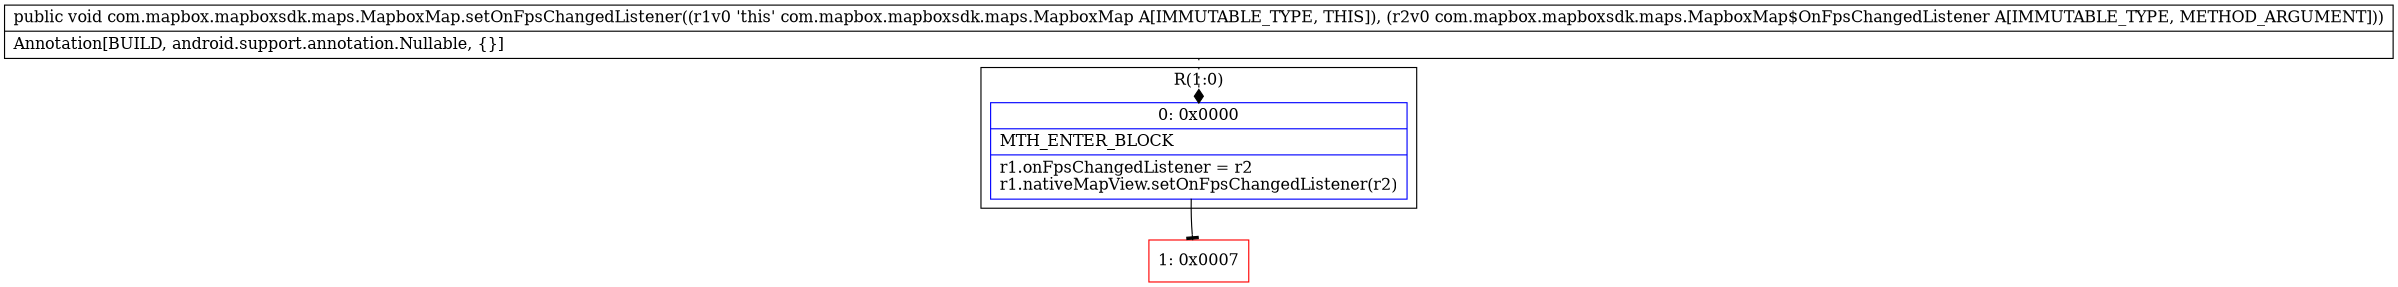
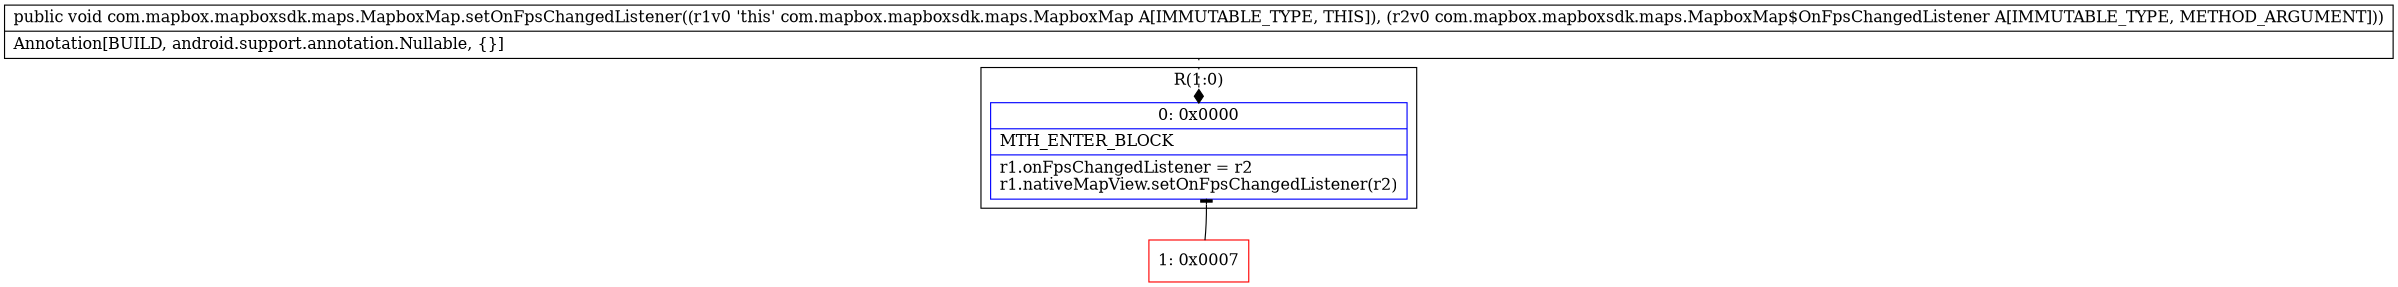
(1191, 217) -> (1206, 222)
